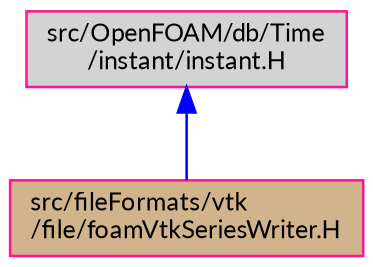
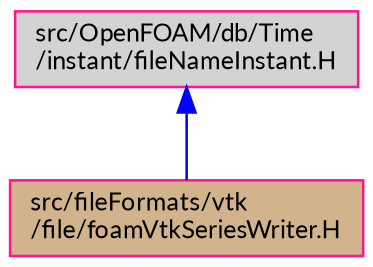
(187, 49) -> (187, 49)
